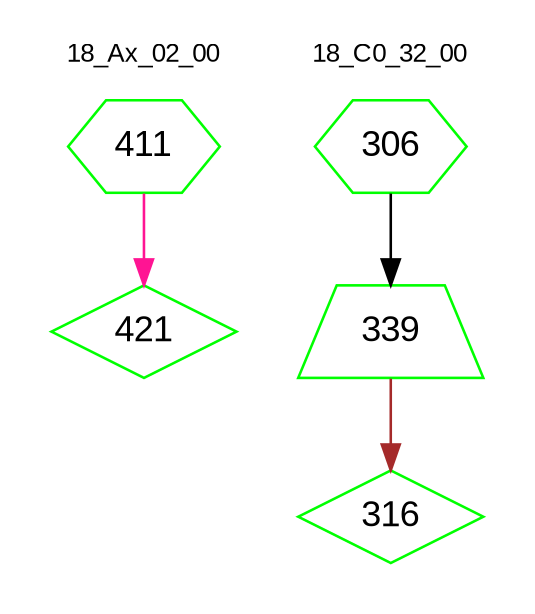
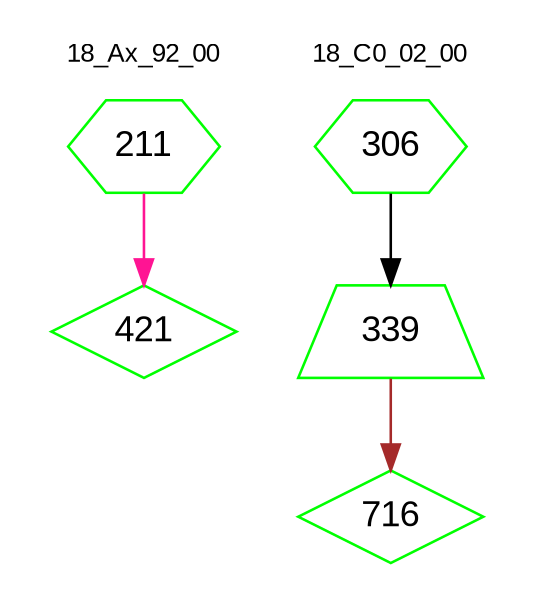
(144, 55) -> (144, 55)
(391, 55) -> (391, 55)
(144, 147) -> (144, 147)
(391, 517) -> (391, 517)
